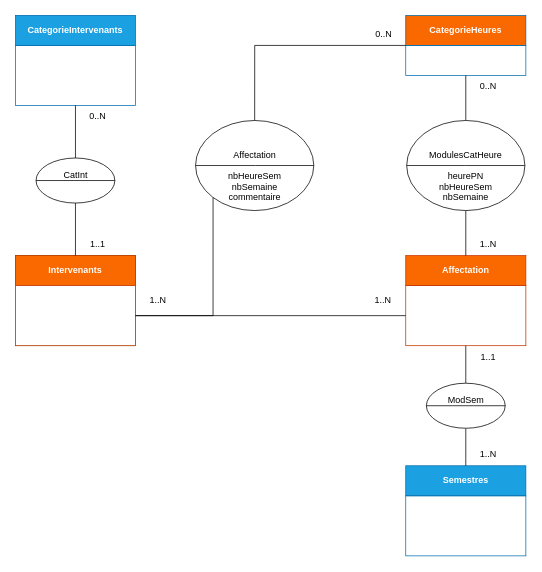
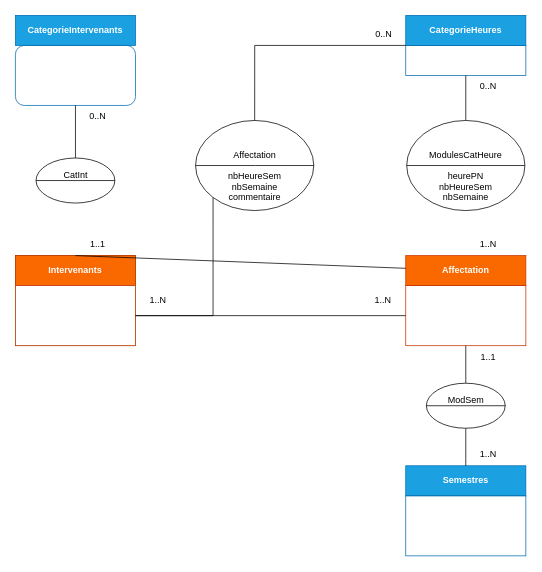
(465, 30) -> (465, 30)
(75, 75) -> (75, 75)
(75, 229) -> (240, 262)
(465, 232) -> none
